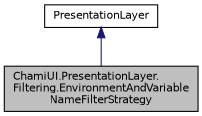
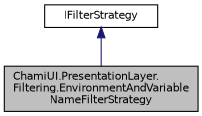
(101, 16) -> (101, 16)
